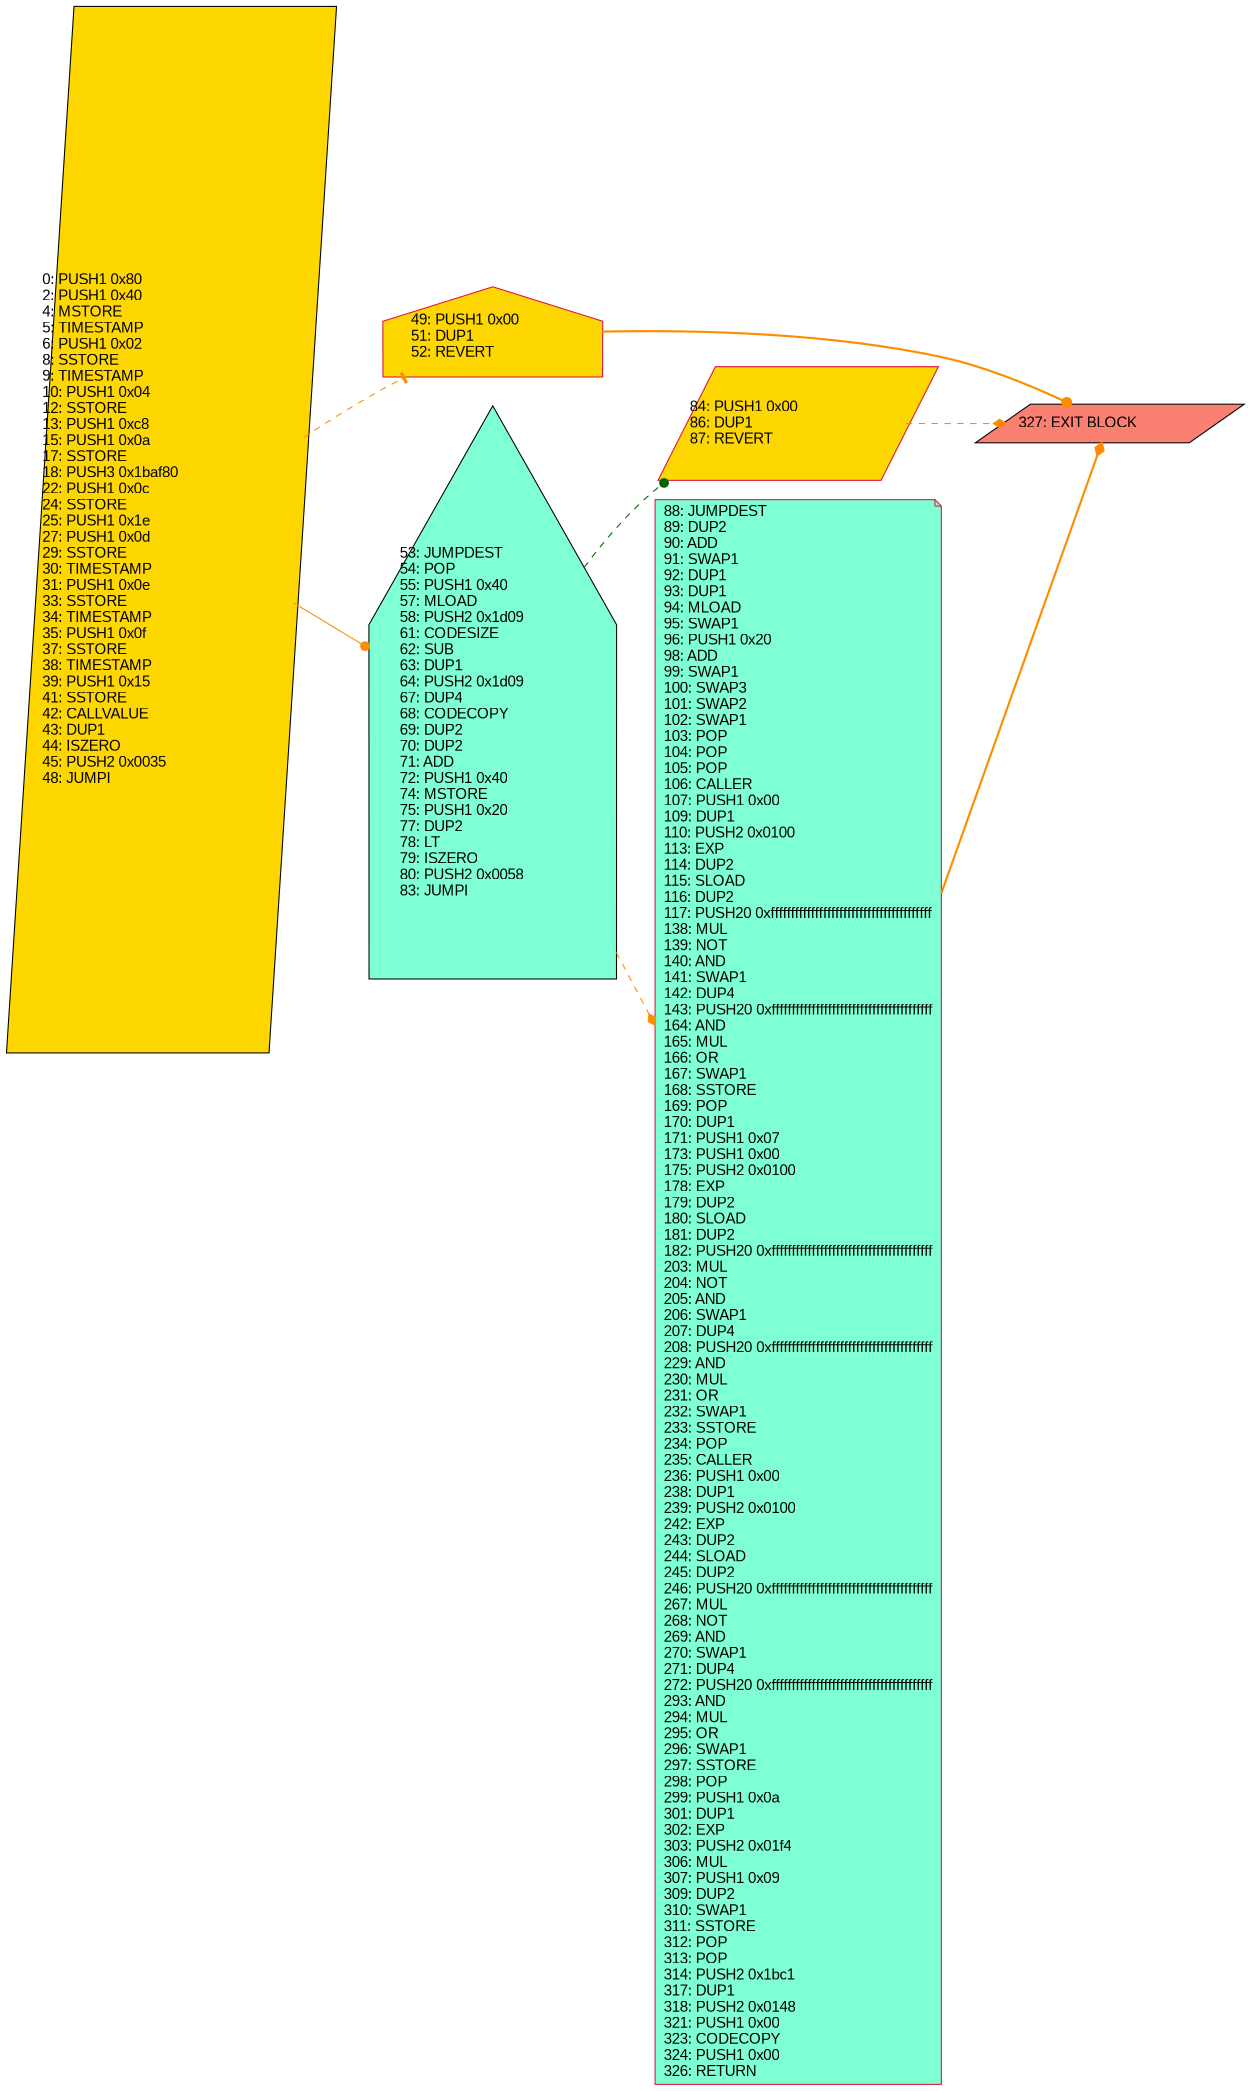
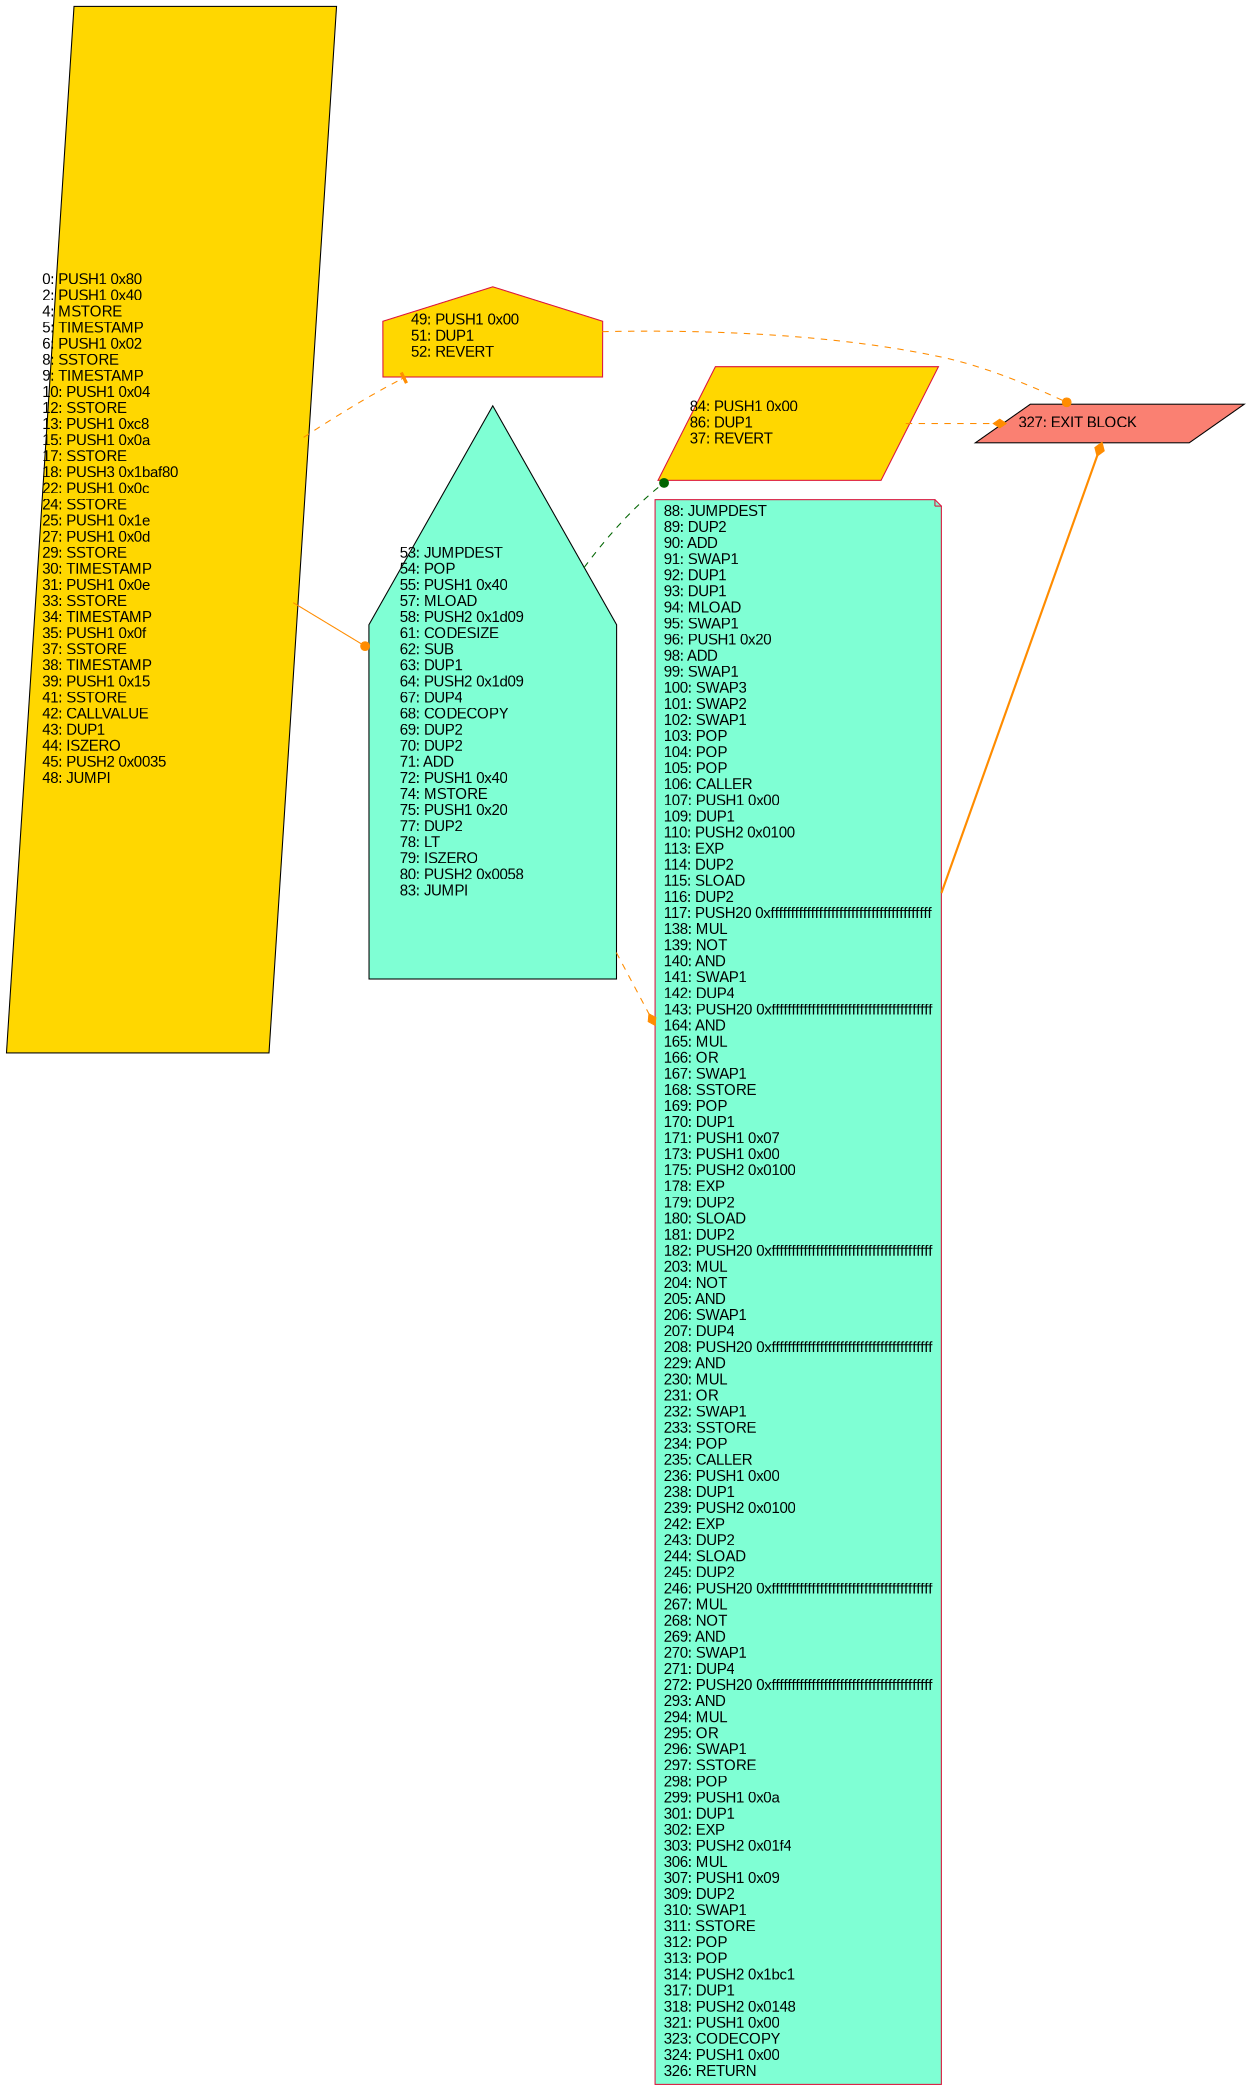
(837, 341) -> (837, 341)
(798, 424) -> (798, 424)
